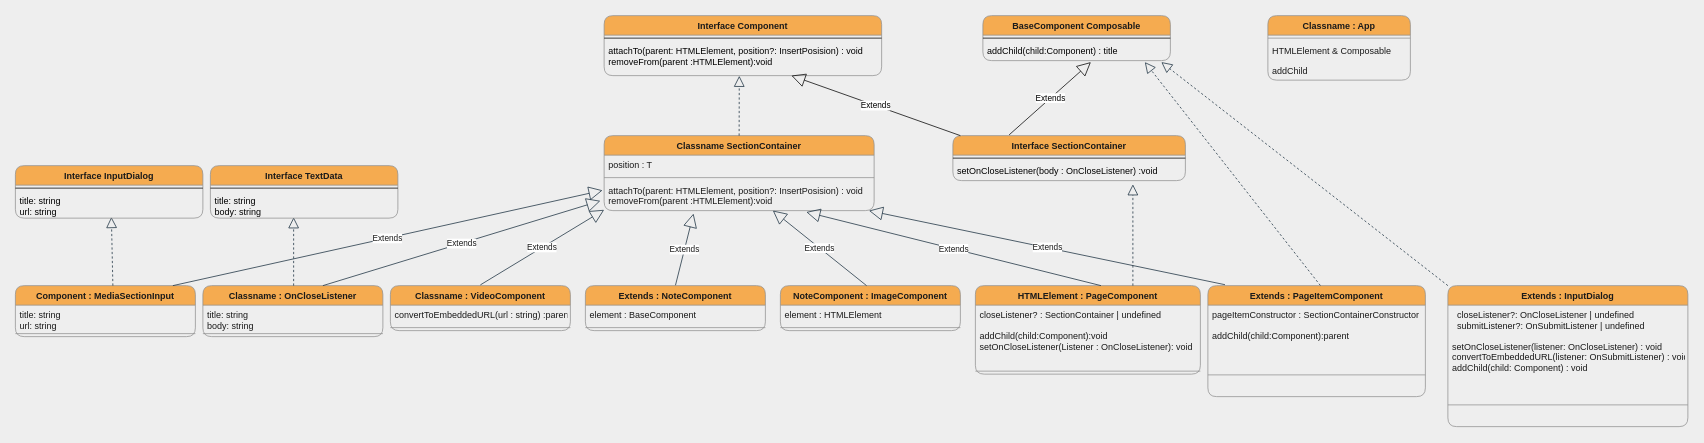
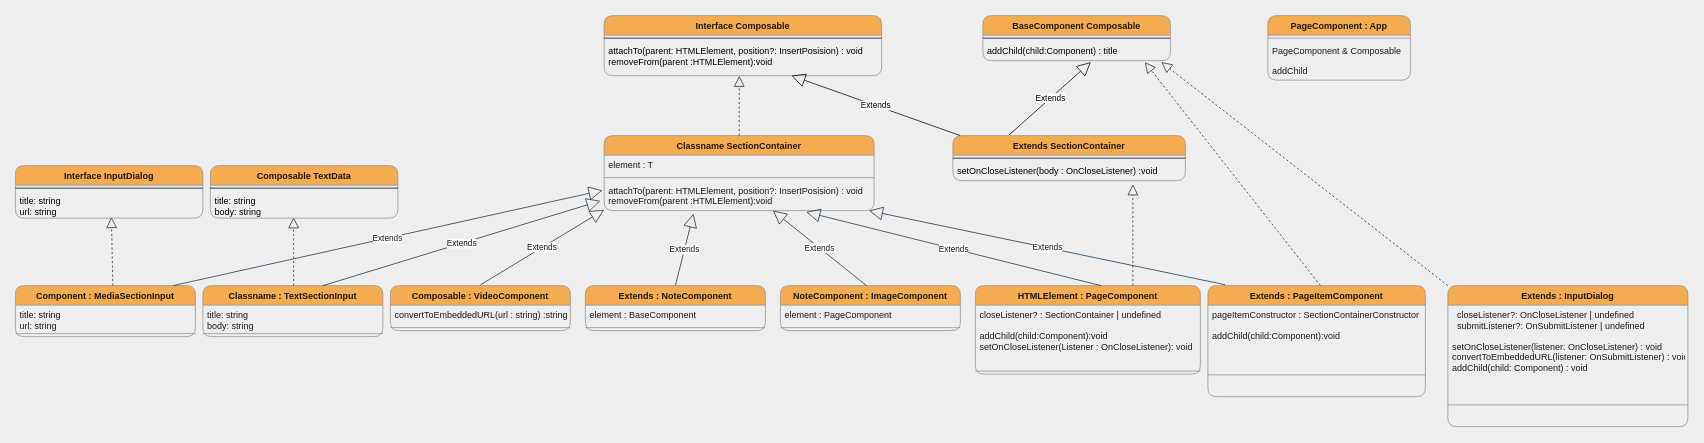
(743, 26) -> (743, 26)
(1339, 26) -> (1339, 26)
(1328, 51) -> (1334, 51)
(1069, 146) -> (1069, 146)
(633, 165) -> (631, 165)
(304, 176) -> (304, 176)
(293, 296) -> (293, 296)
(480, 296) -> (480, 296)
(492, 315) -> (491, 315)
(832, 315) -> (838, 315)
(1330, 315) -> (1330, 315)
